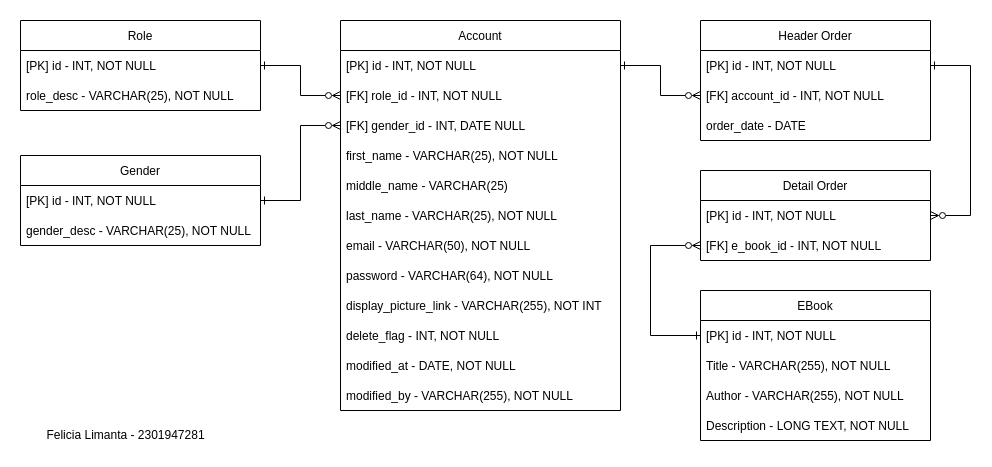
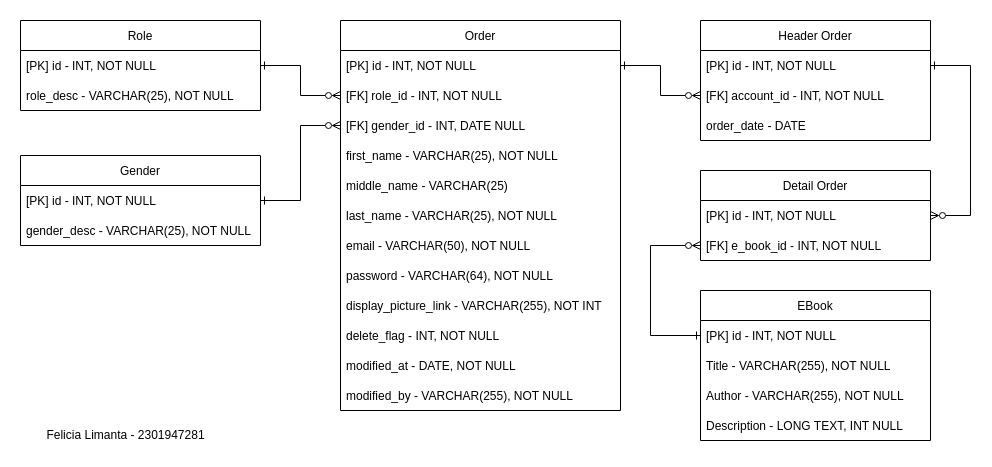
(480, 36) -> (480, 36)
(804, 426) -> (804, 426)
